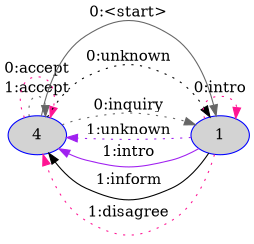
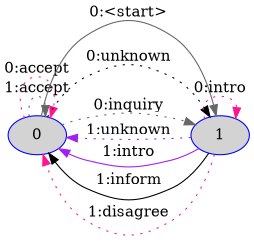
(37, 135) -> (37, 135)
